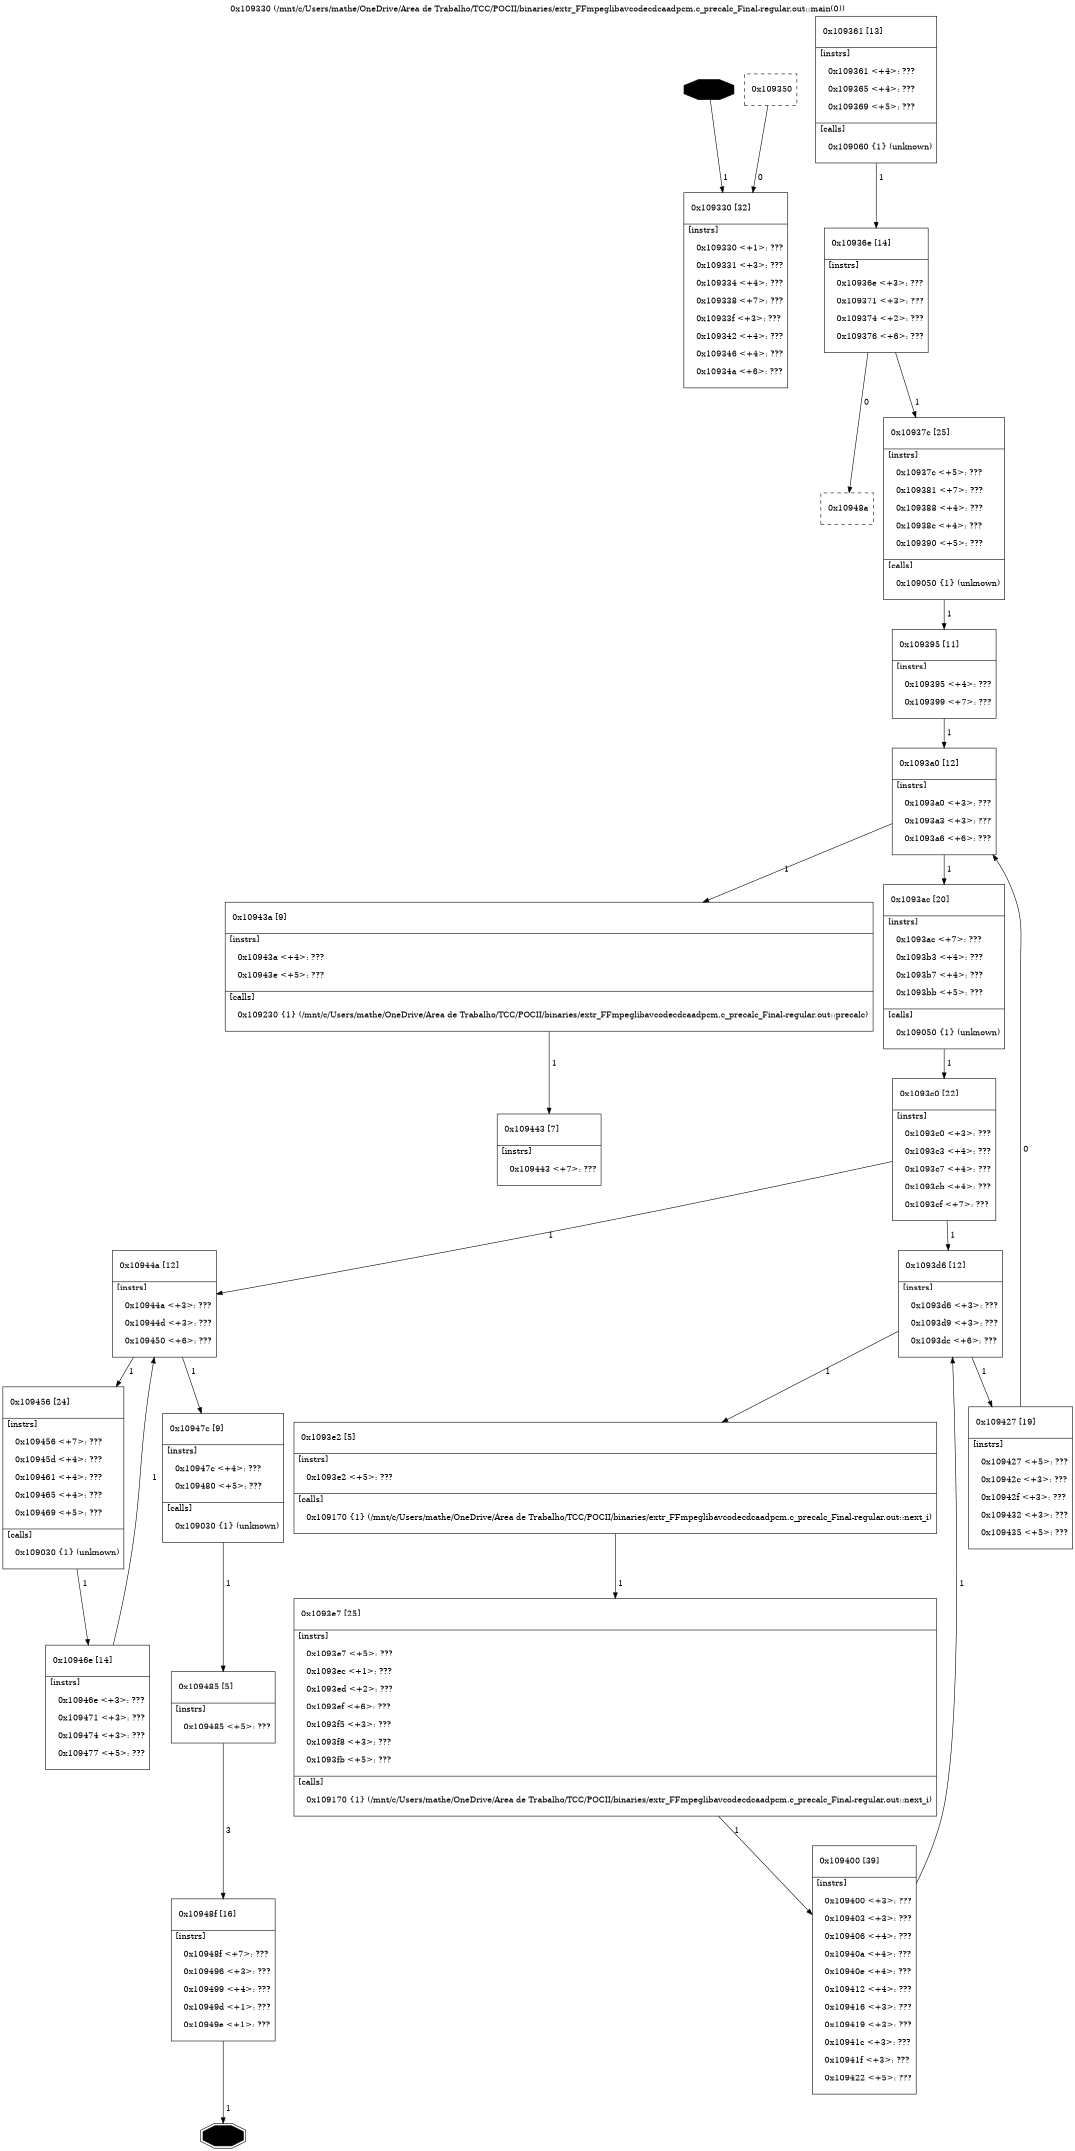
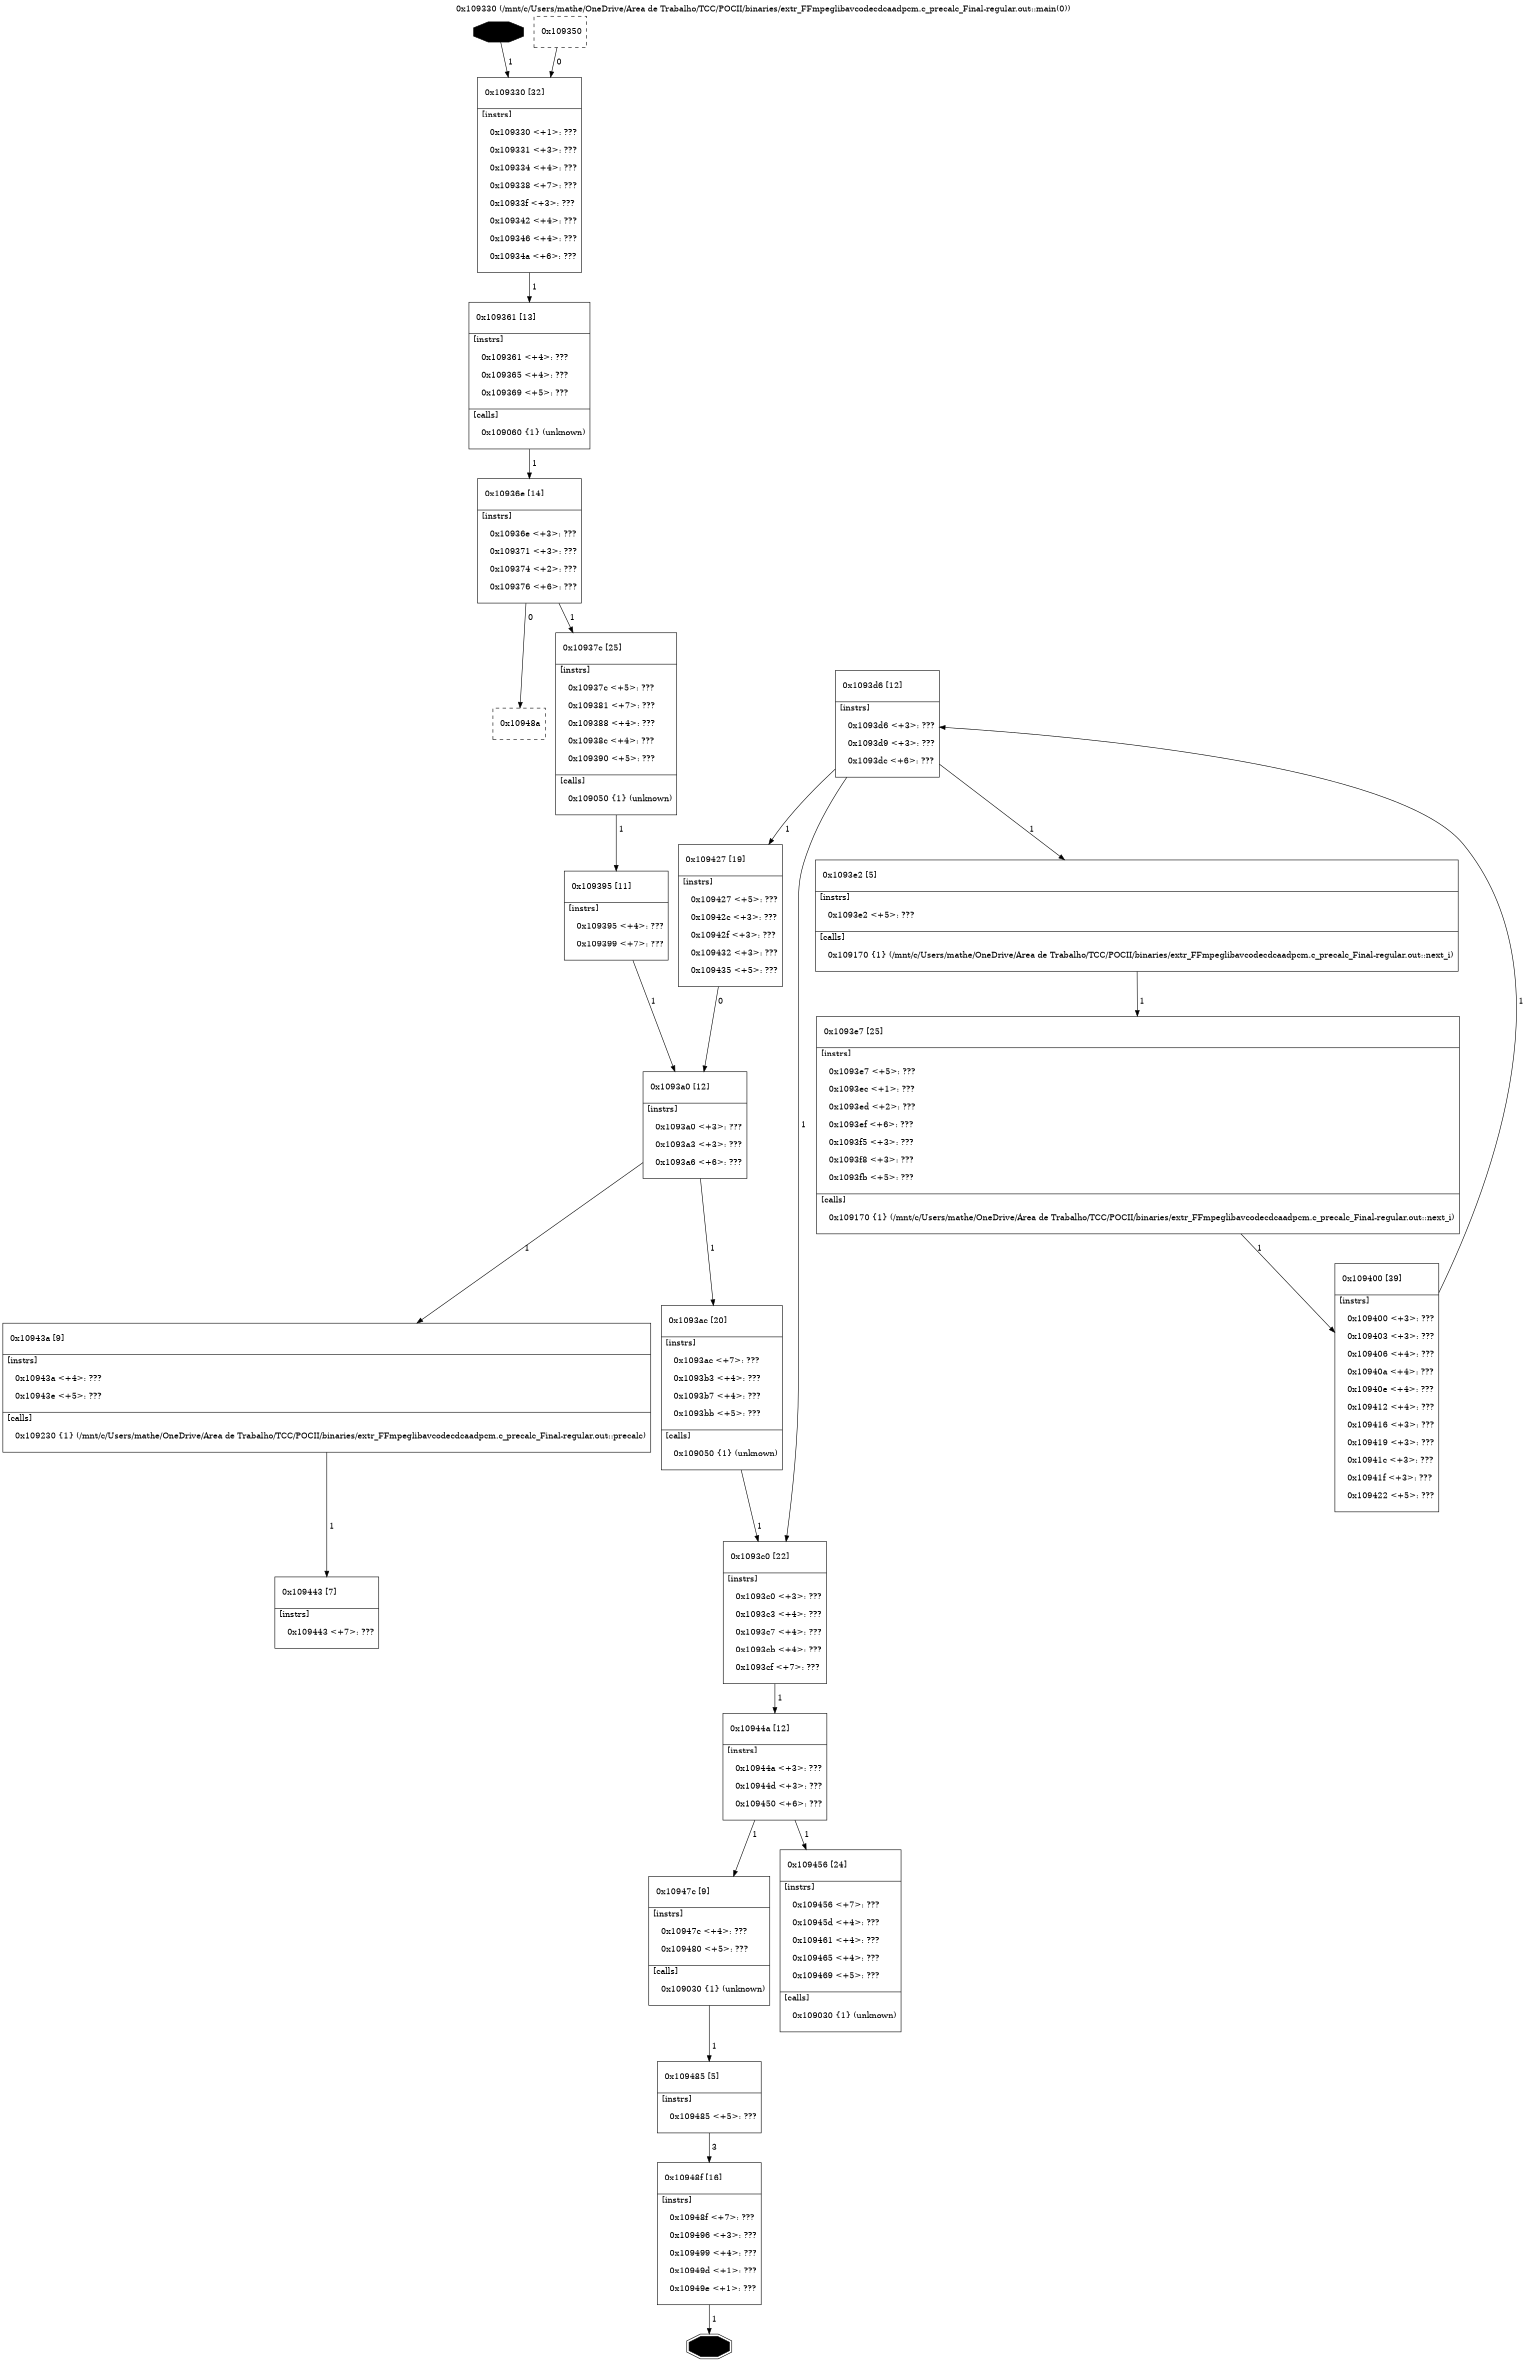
none -> (529, 284)
(948, 1233) -> (798, 1151)
(98, 1707) -> none
